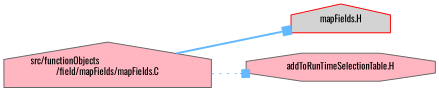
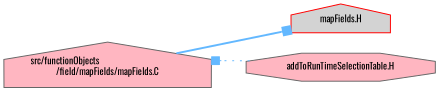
(226, 74) -> (236, 61)
